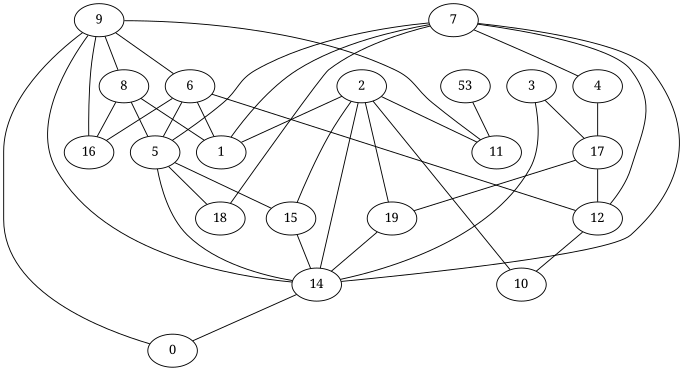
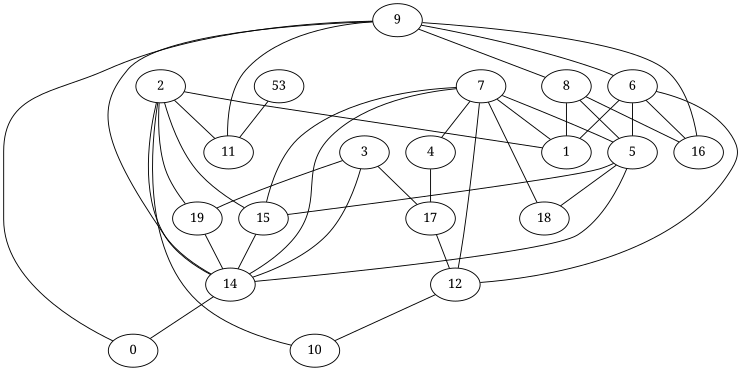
none -> (345, 110)
(487, 188) -> (279, 183)
